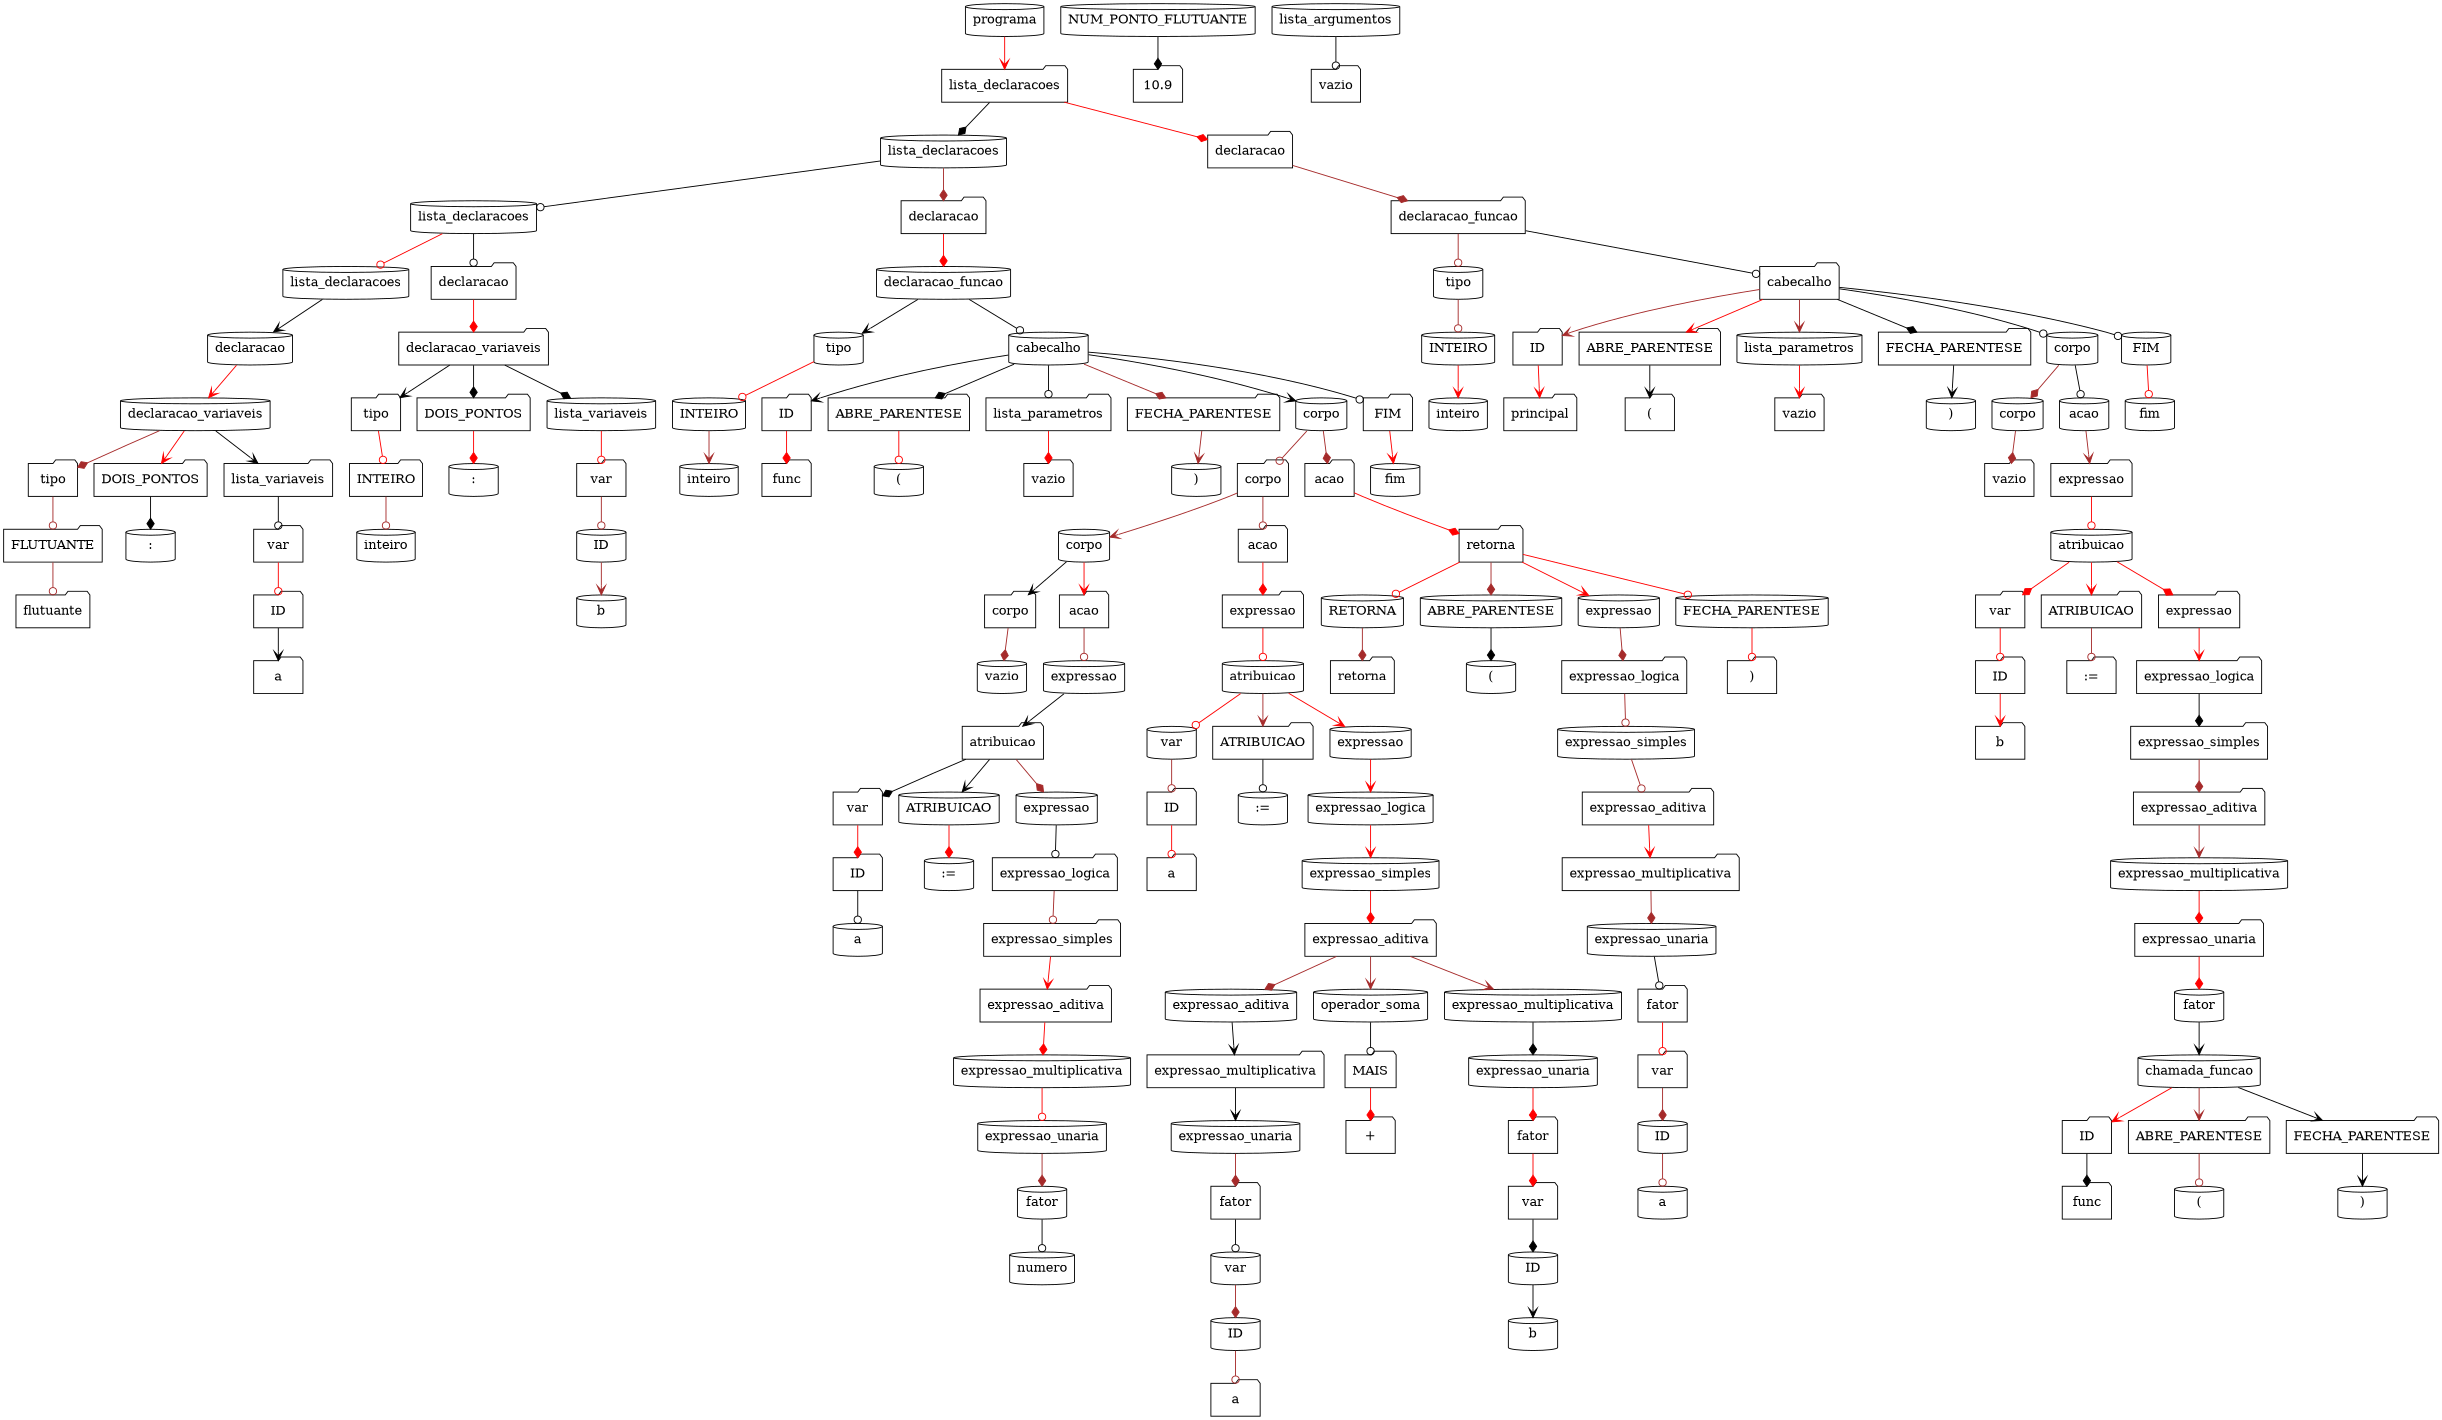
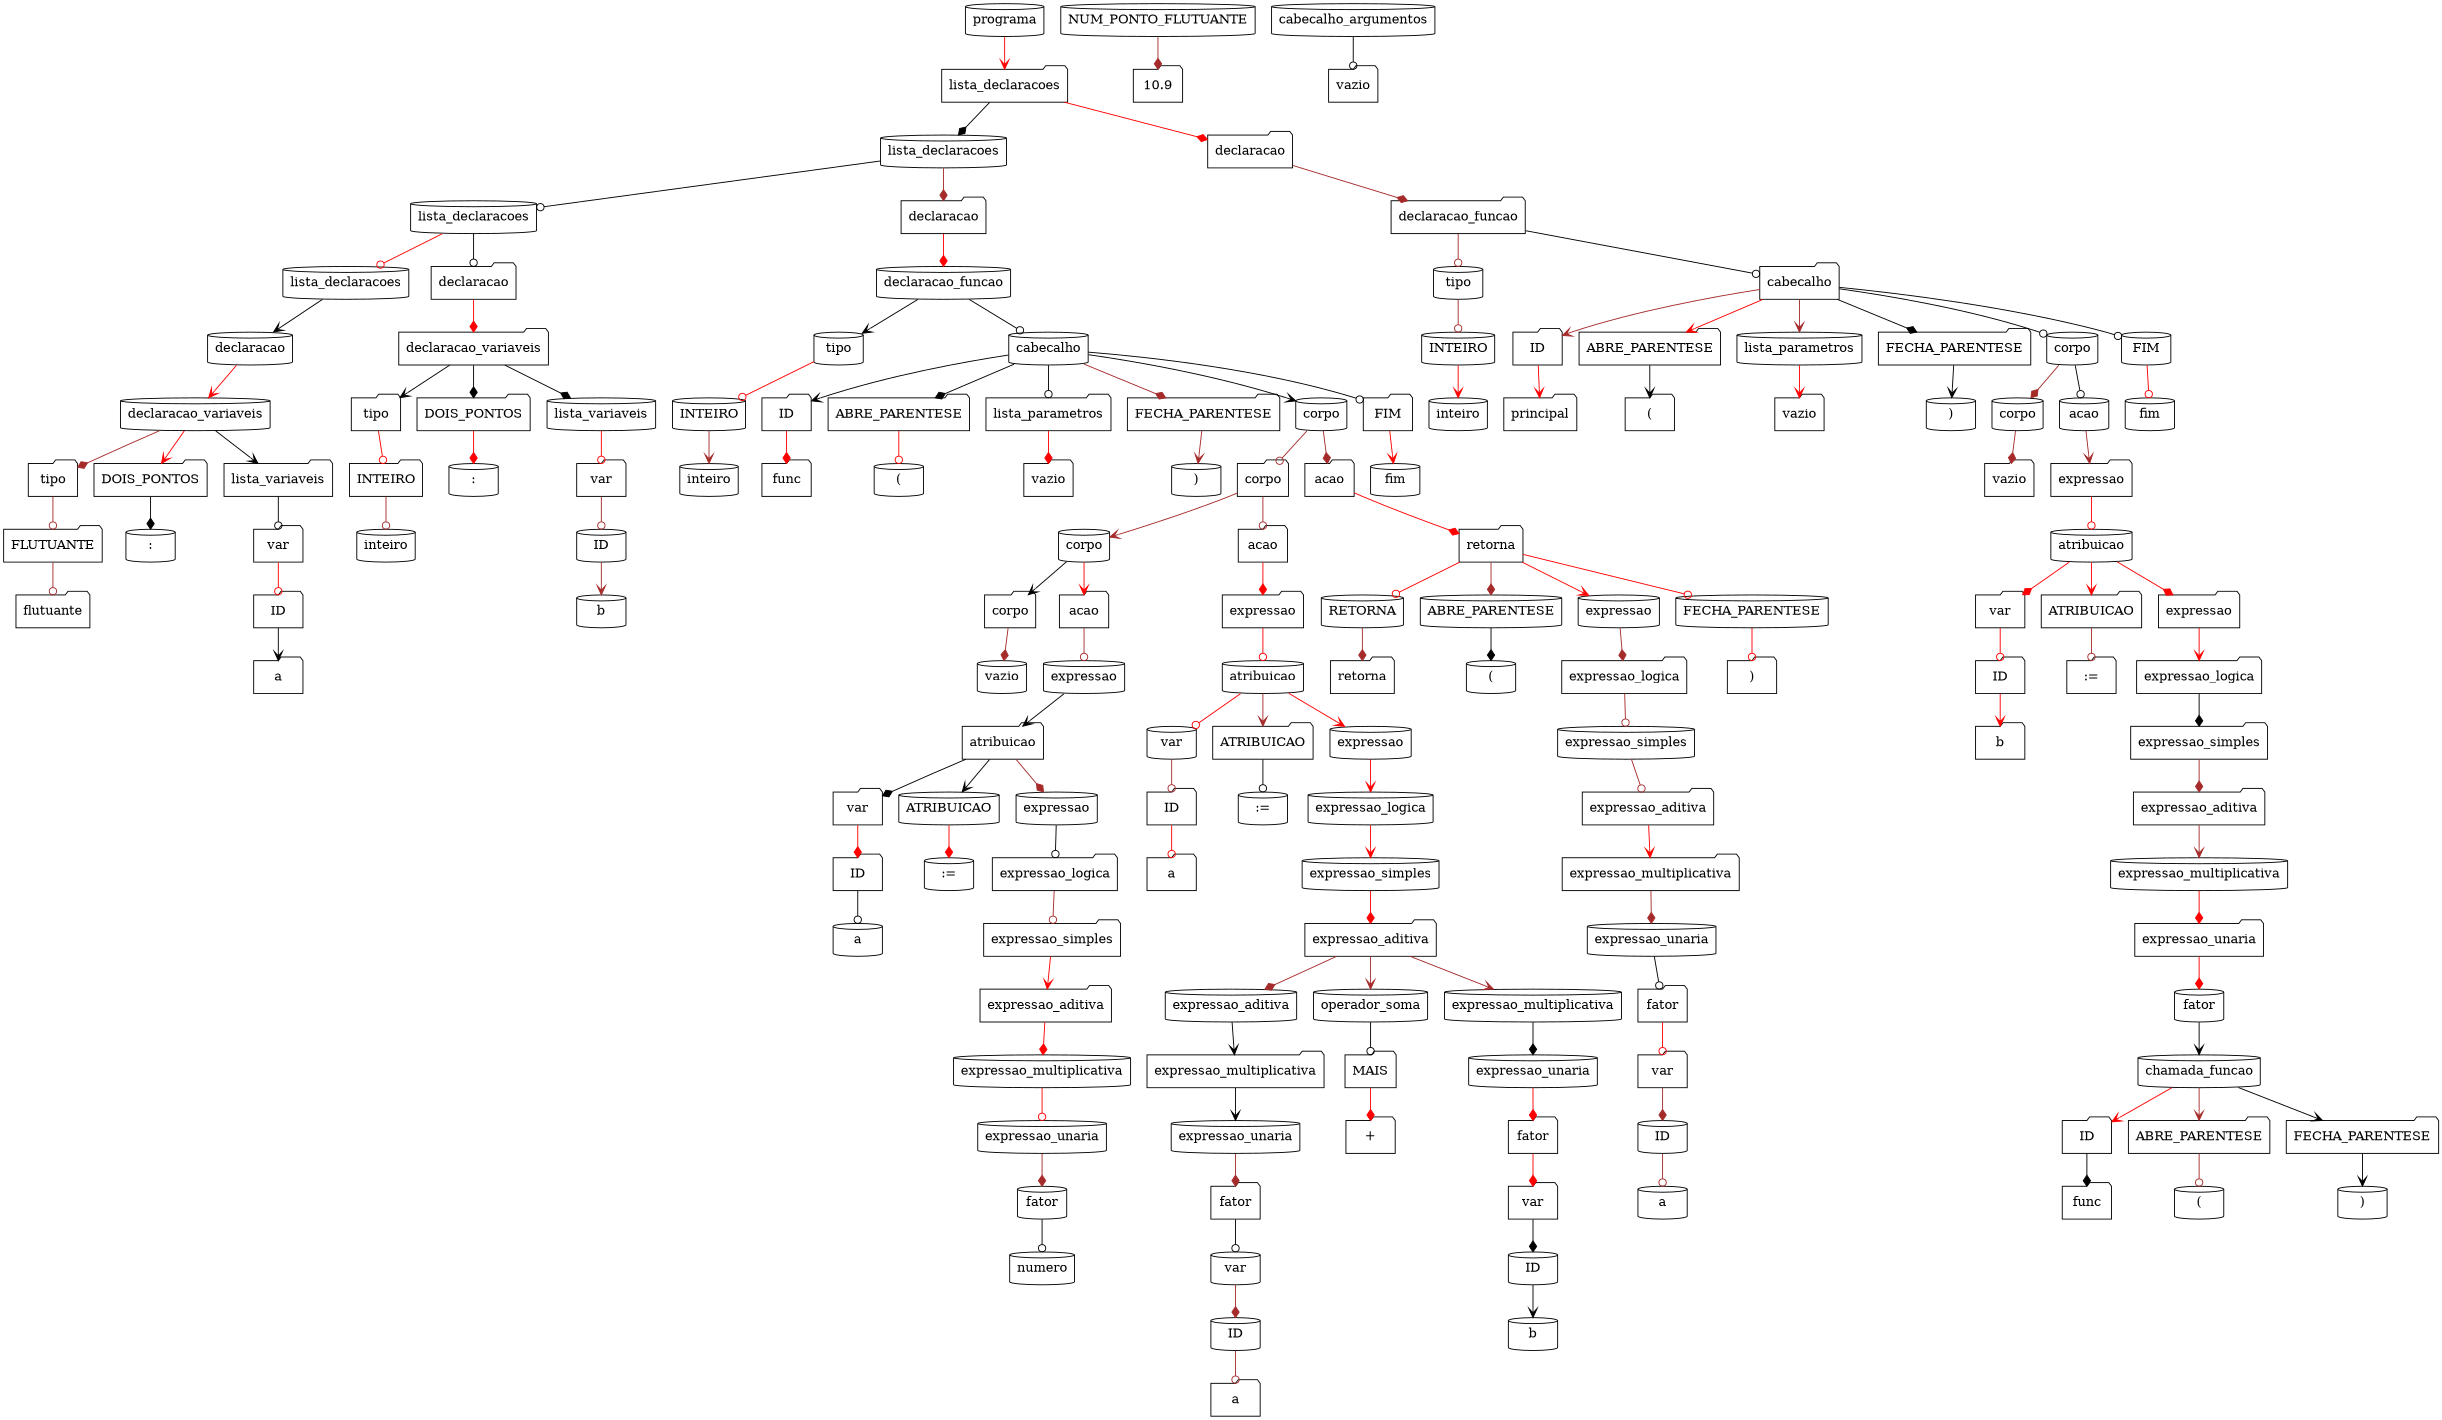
(1336, 20) -> (1353, 20)
(1158, 48) -> (1158, 48)
